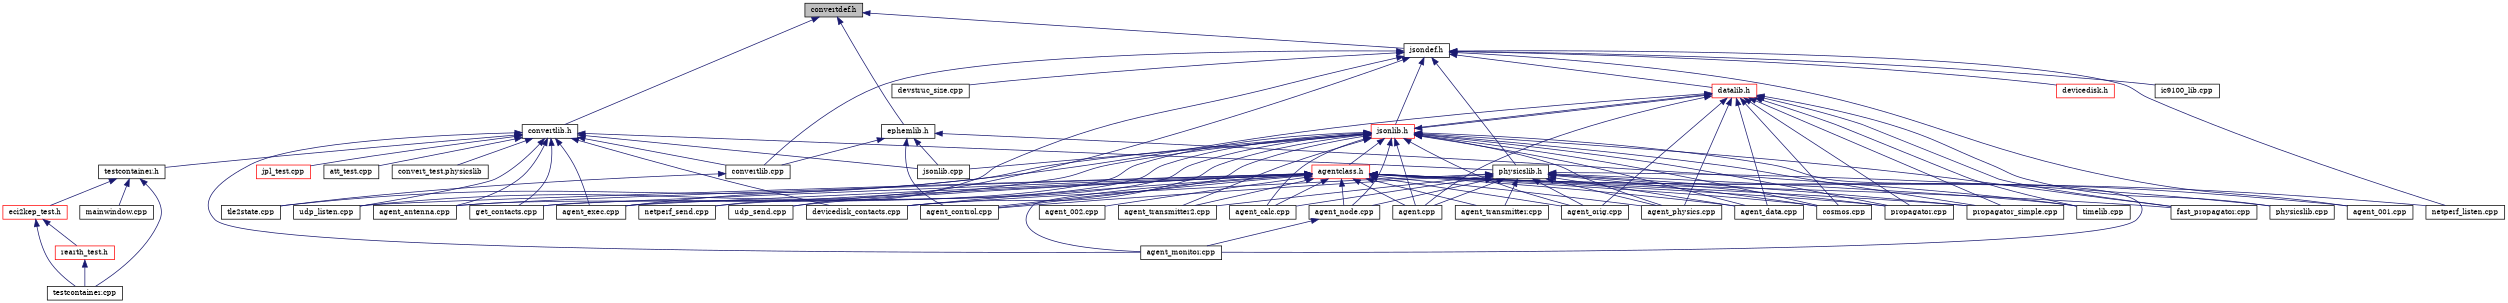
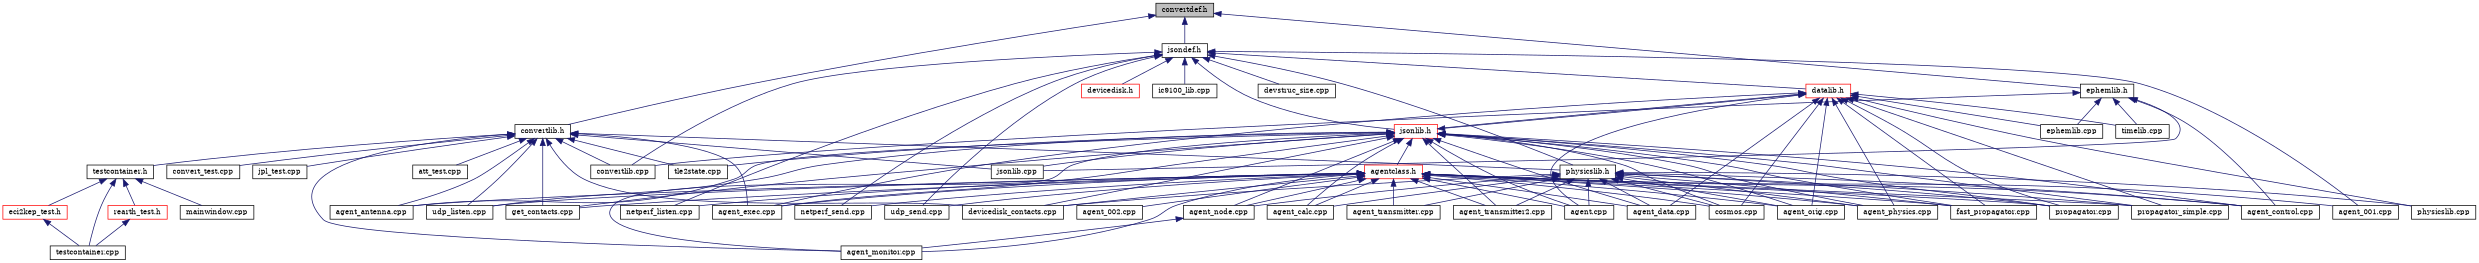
none -> (2072, 131)
(283, 172) -> (280, 172)
(440, 172) -> (203, 172)
(499, 185) -> (624, 153)
(1817, 187) -> (1787, 189)
(63, 235) -> (130, 196)
